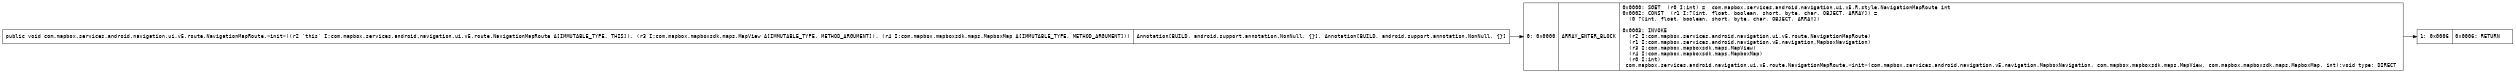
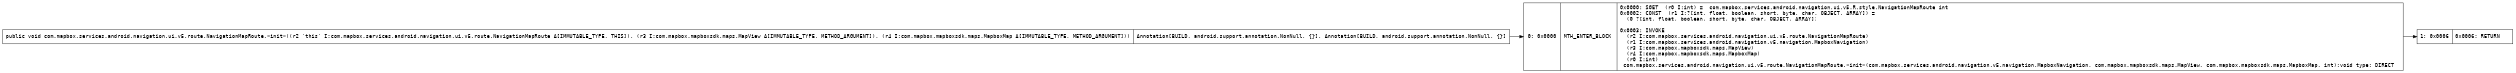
(1589, 36) -> (1588, 36)
